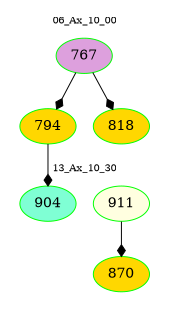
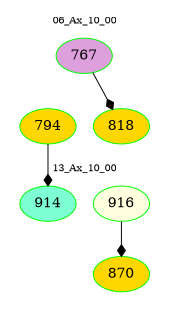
(69, 86) -> none
(85, 169) -> (85, 169)
(48, 204) -> (48, 204)
(121, 204) -> (121, 204)
